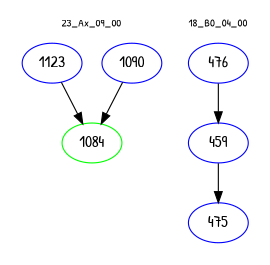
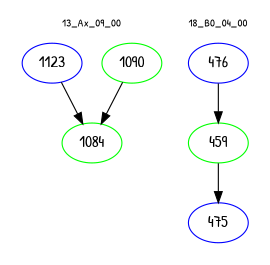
(92, 24) -> (92, 24)
(132, 63) -> (132, 63)
(218, 143) -> (218, 143)
